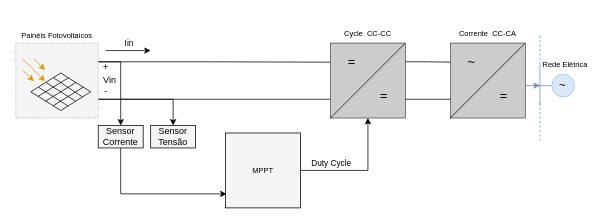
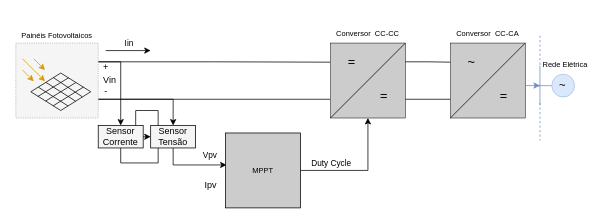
(368, 32) -> (368, 32)
(488, 32) -> (488, 32)
none -> (173, 164)
(263, 171) -> (263, 171)
(120, 180) -> (139, 111)
none -> (210, 186)
